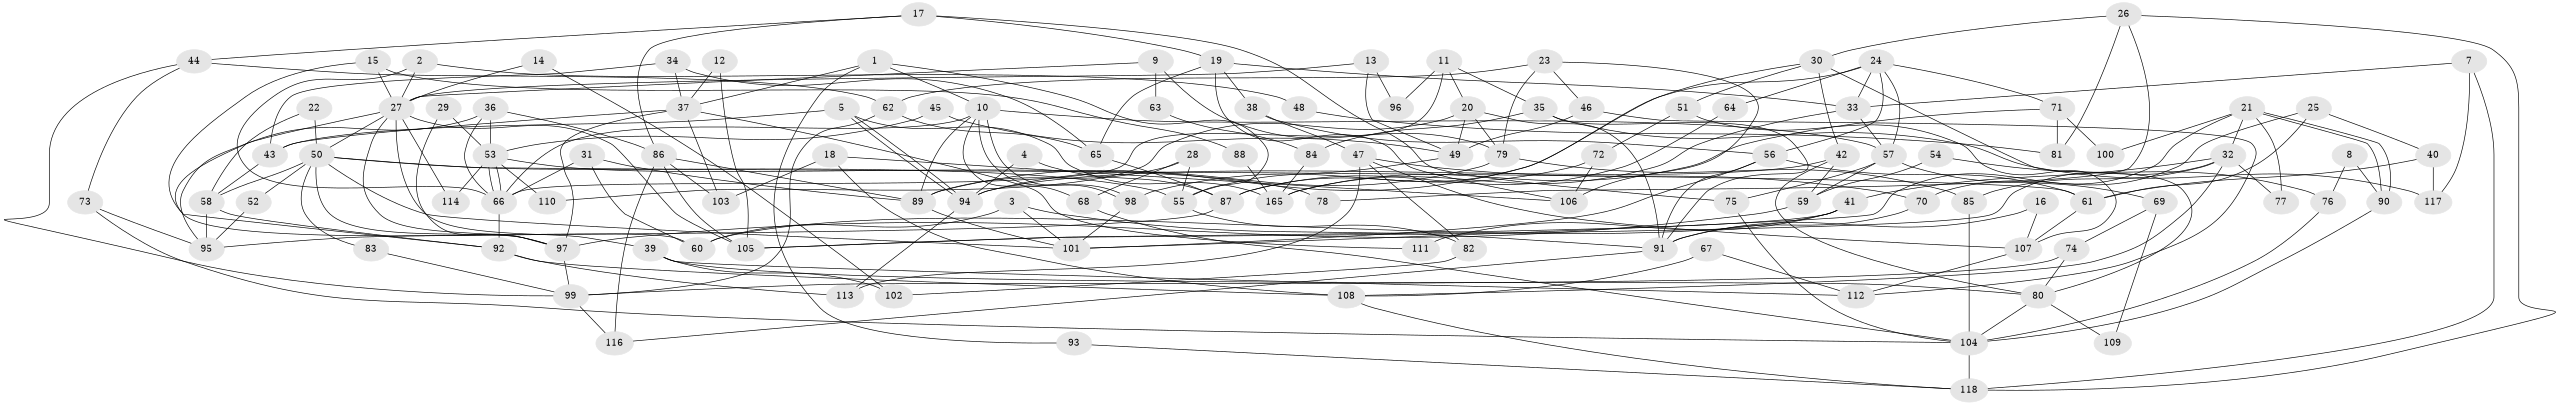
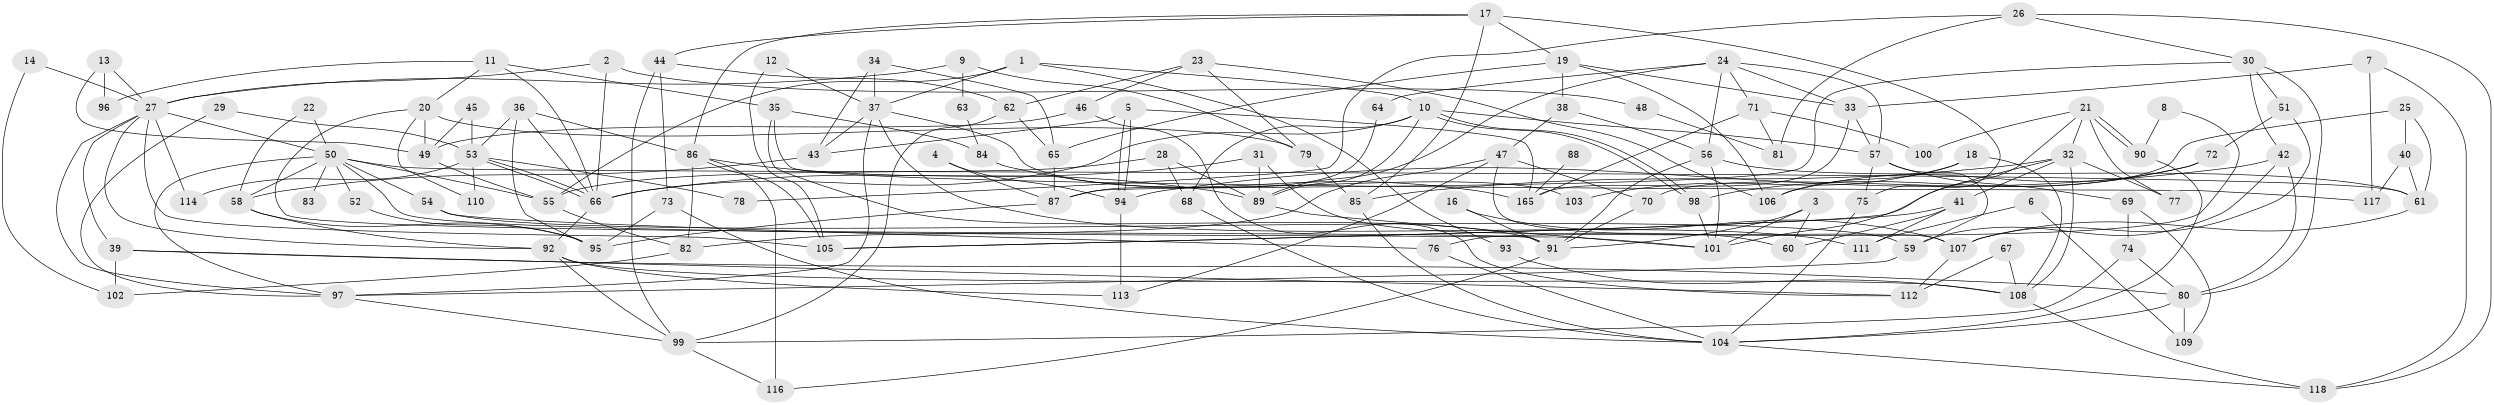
(373, 61) -> none
none -> (1436, 136)
none -> (371, 175)
(690, 179) -> (692, 202)
(1234, 179) -> none
none -> (2031, 202)
(471, 273) -> (611, 300)
(1521, 367) -> (1759, 282)
